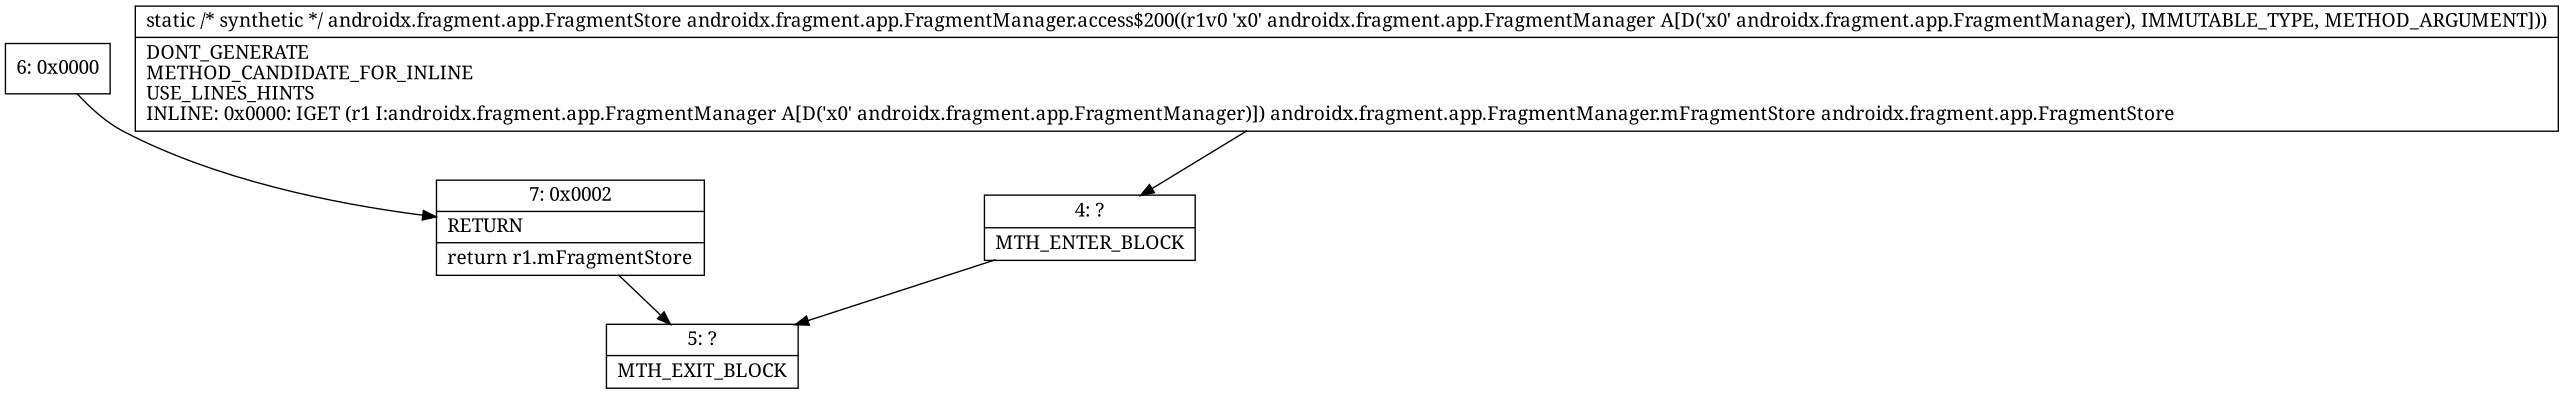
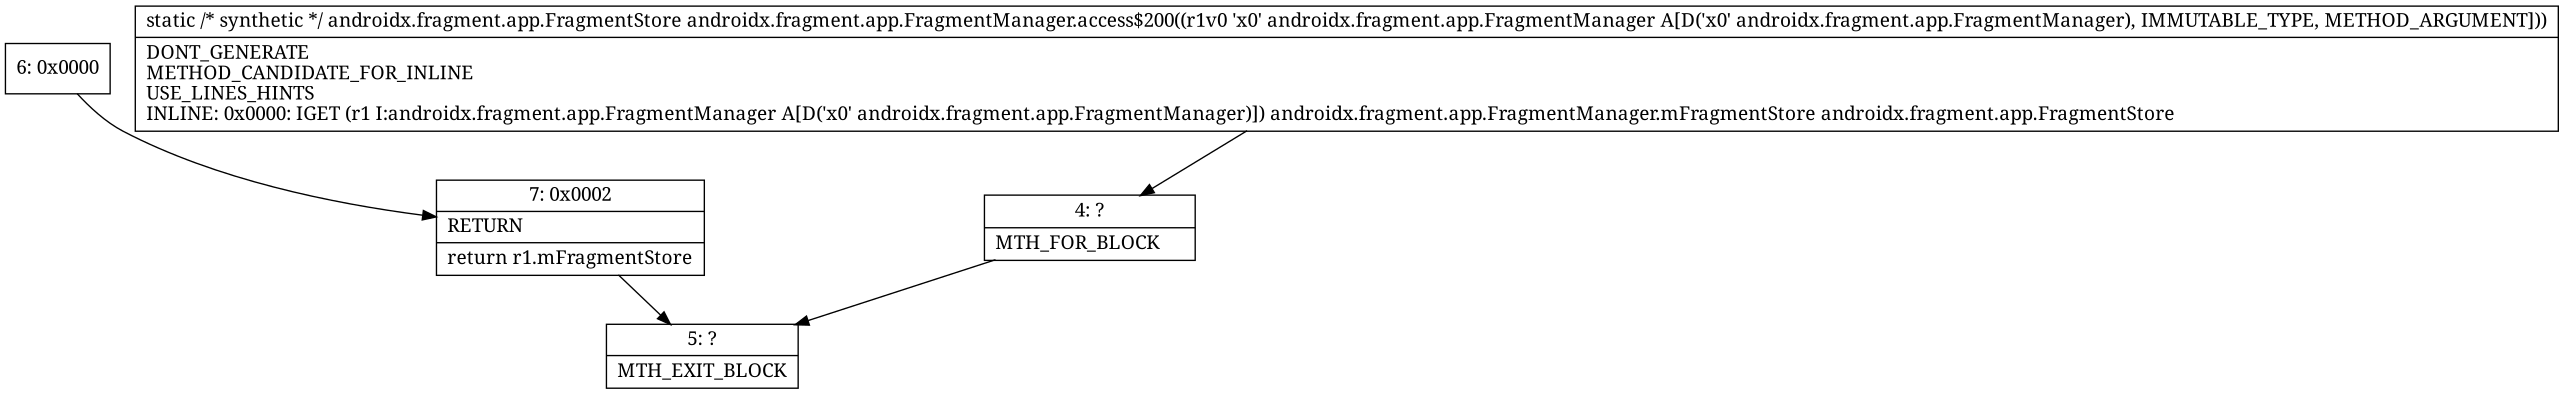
(1090, 243) -> (1078, 243)
